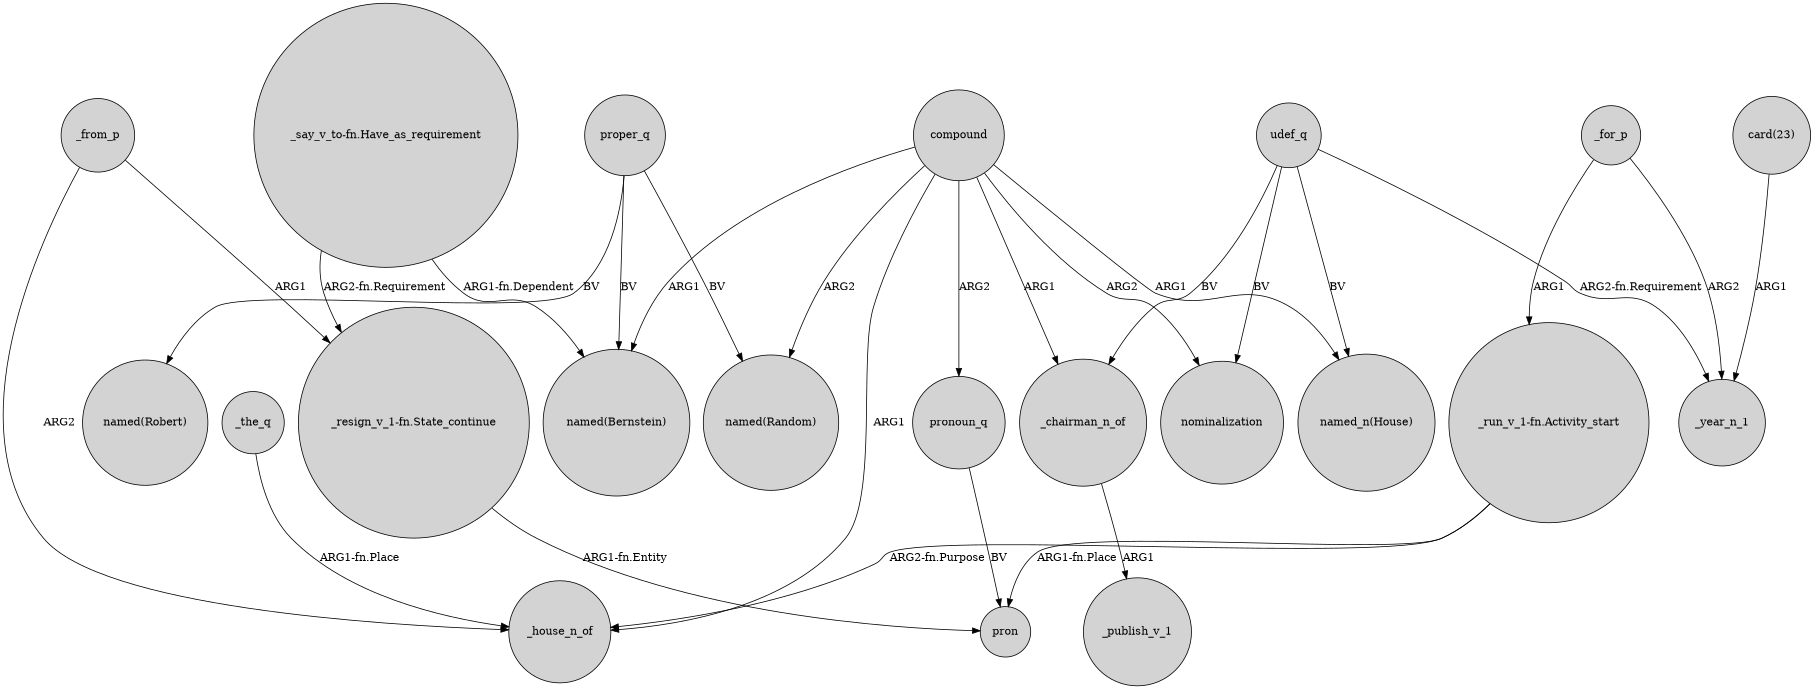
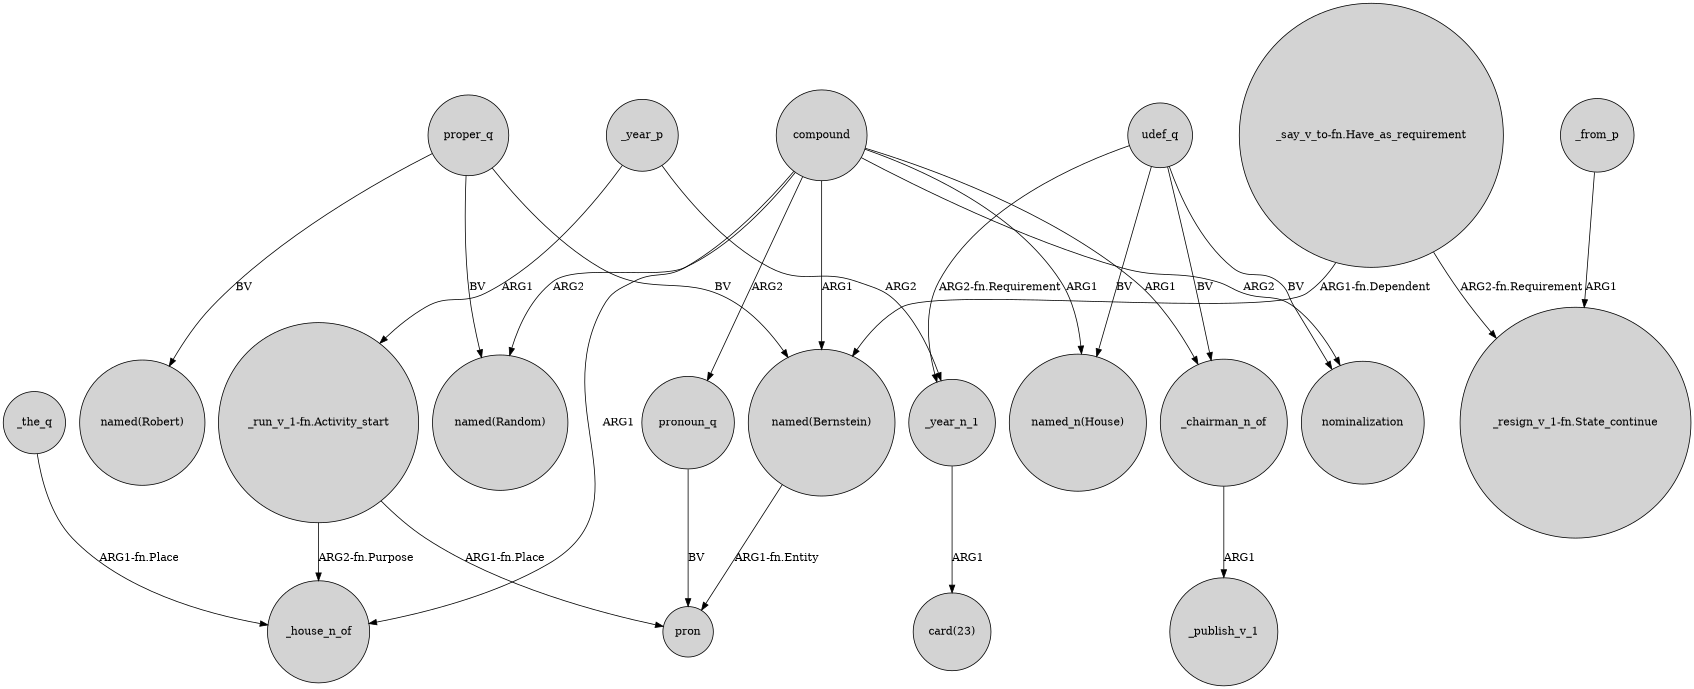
(1611, 135) -> (642, 135)
(1758, 275) -> (952, 526)
(75, 562) -> none
(723, 601) -> (744, 544)
